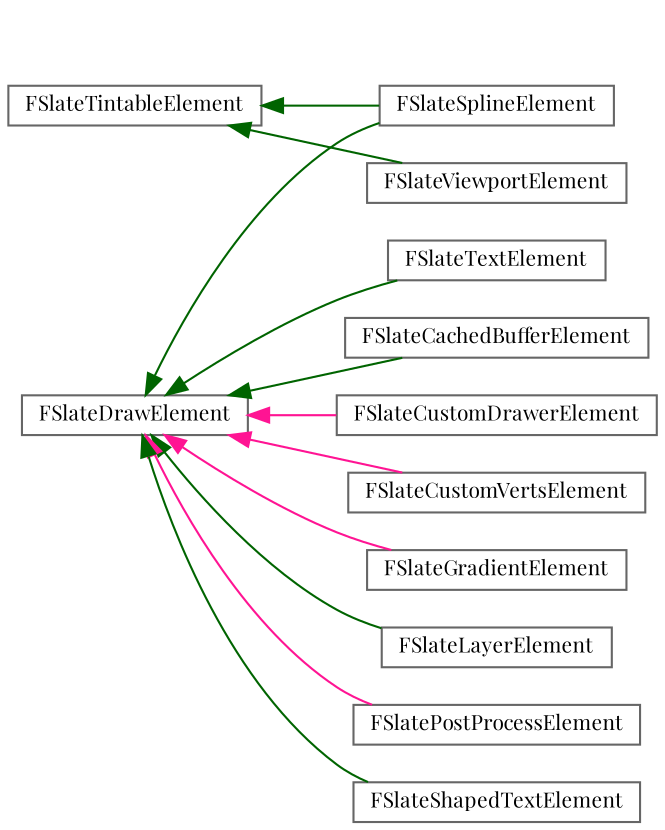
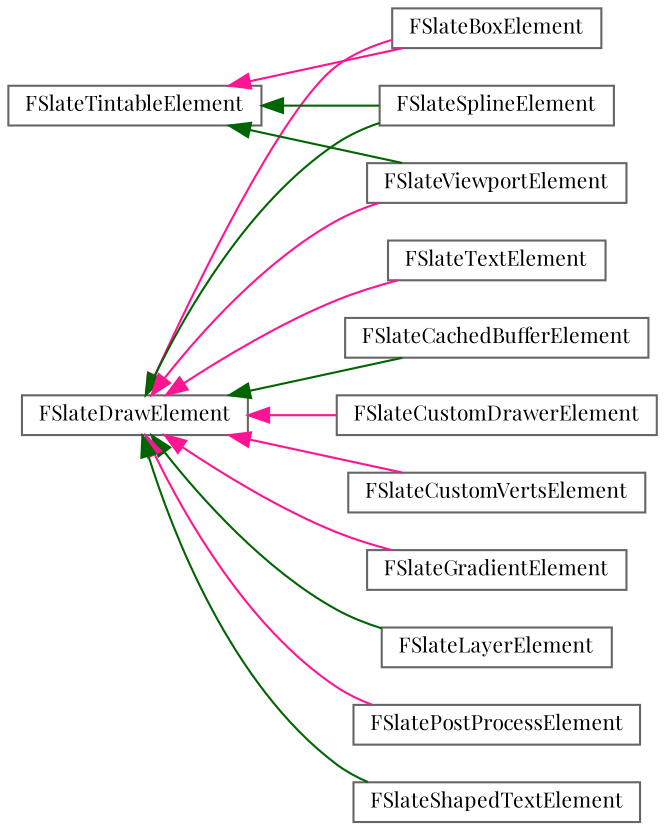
none -> (497, 28)
none -> (260, 276)
(287, 323) -> (287, 323)
